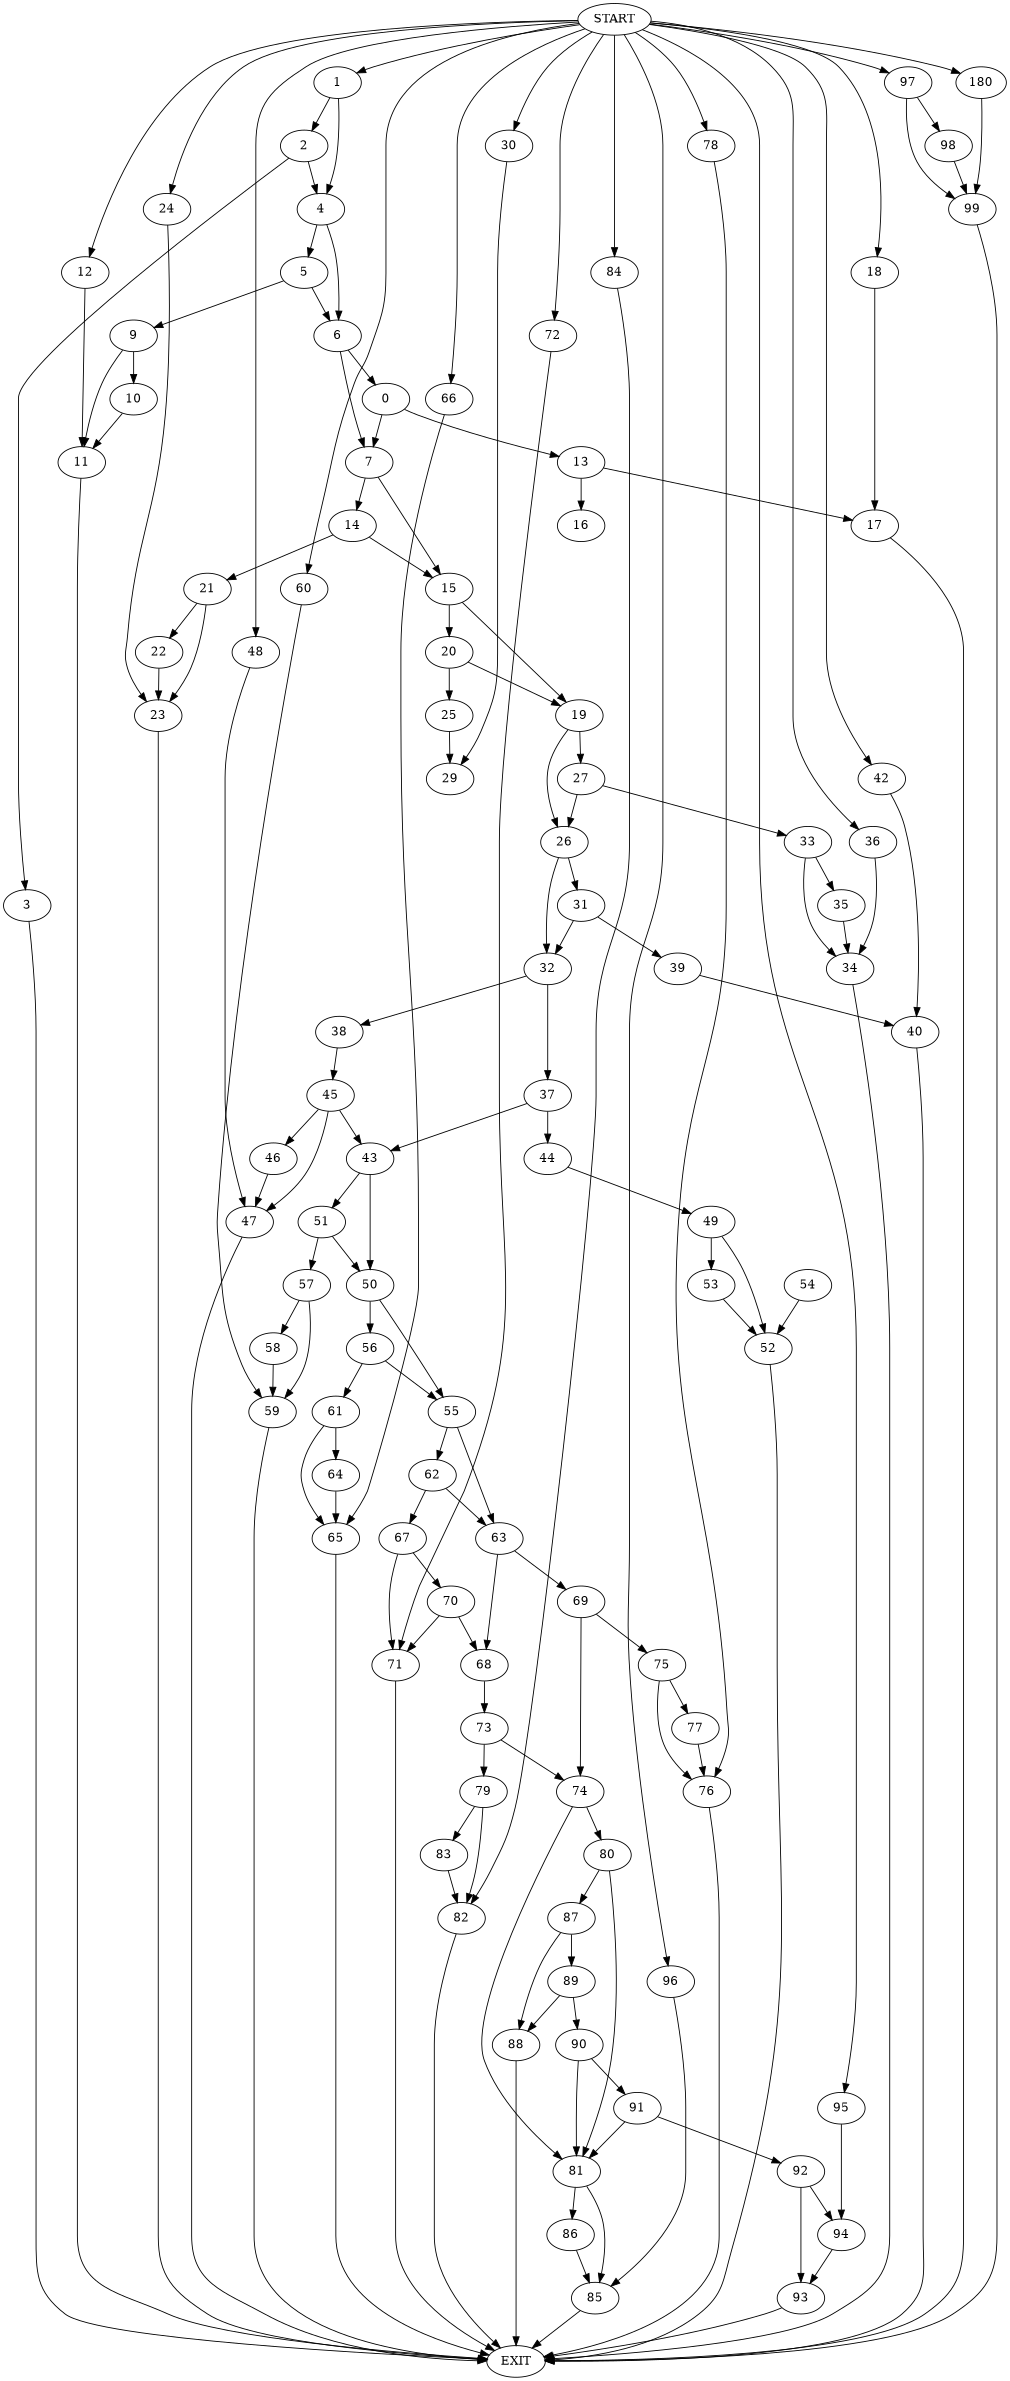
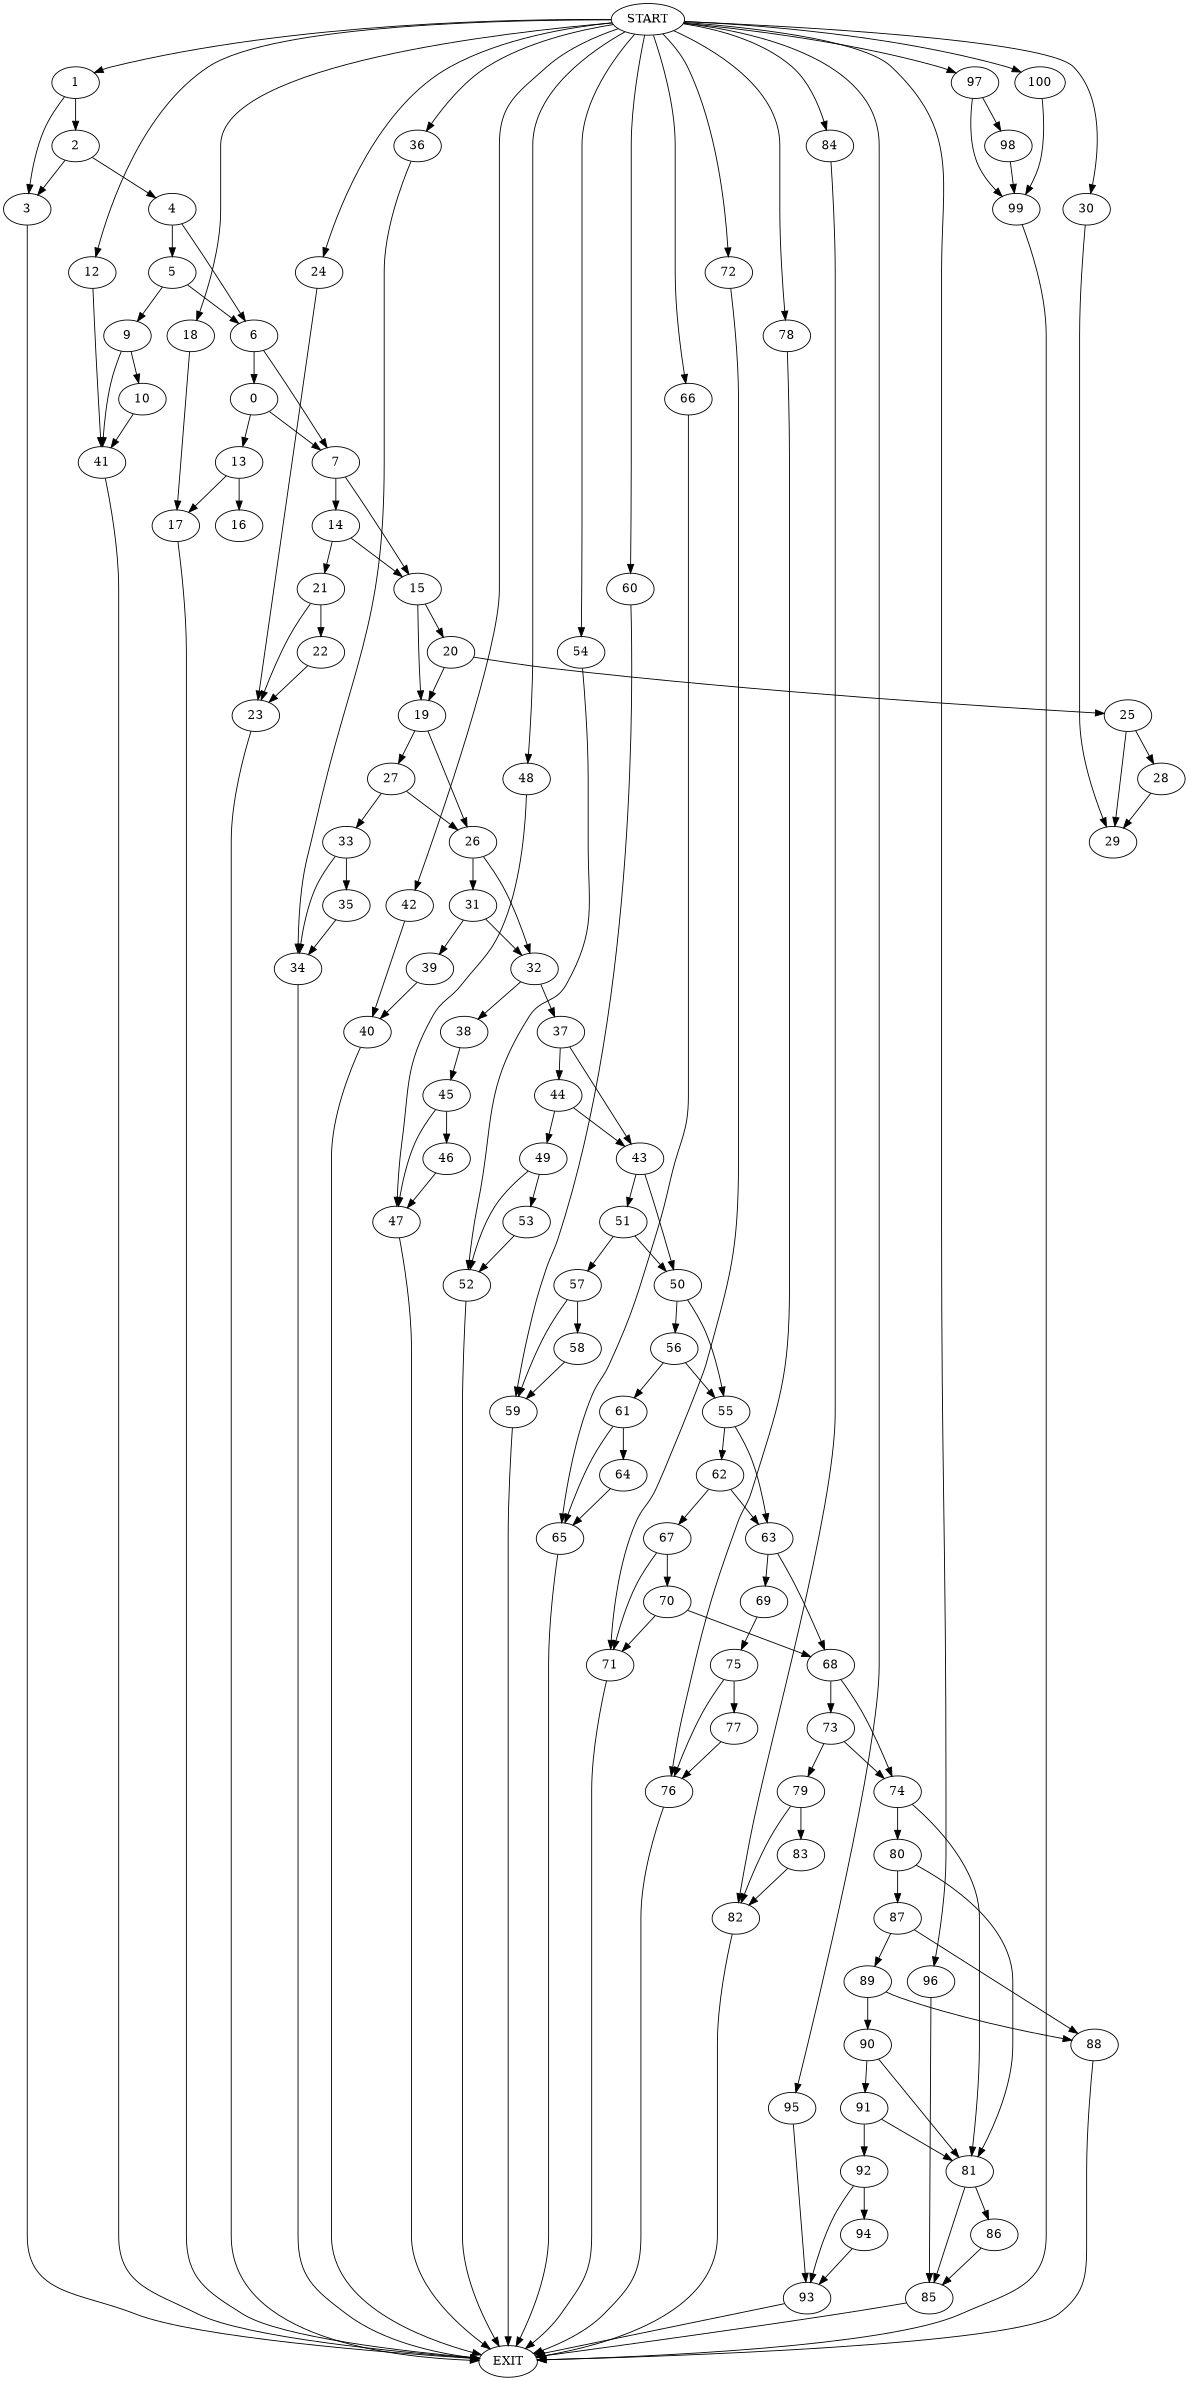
(981, 83) -> (1040, 83)
(338, 142) -> (41, 138)
none -> (582, 324)
(82, 462) -> (102, 462)
none -> (1161, 779)
(348, 1123) -> (596, 1124)
(581, 1692) -> (868, 1722)
(841, 2167) -> (799, 2199)
